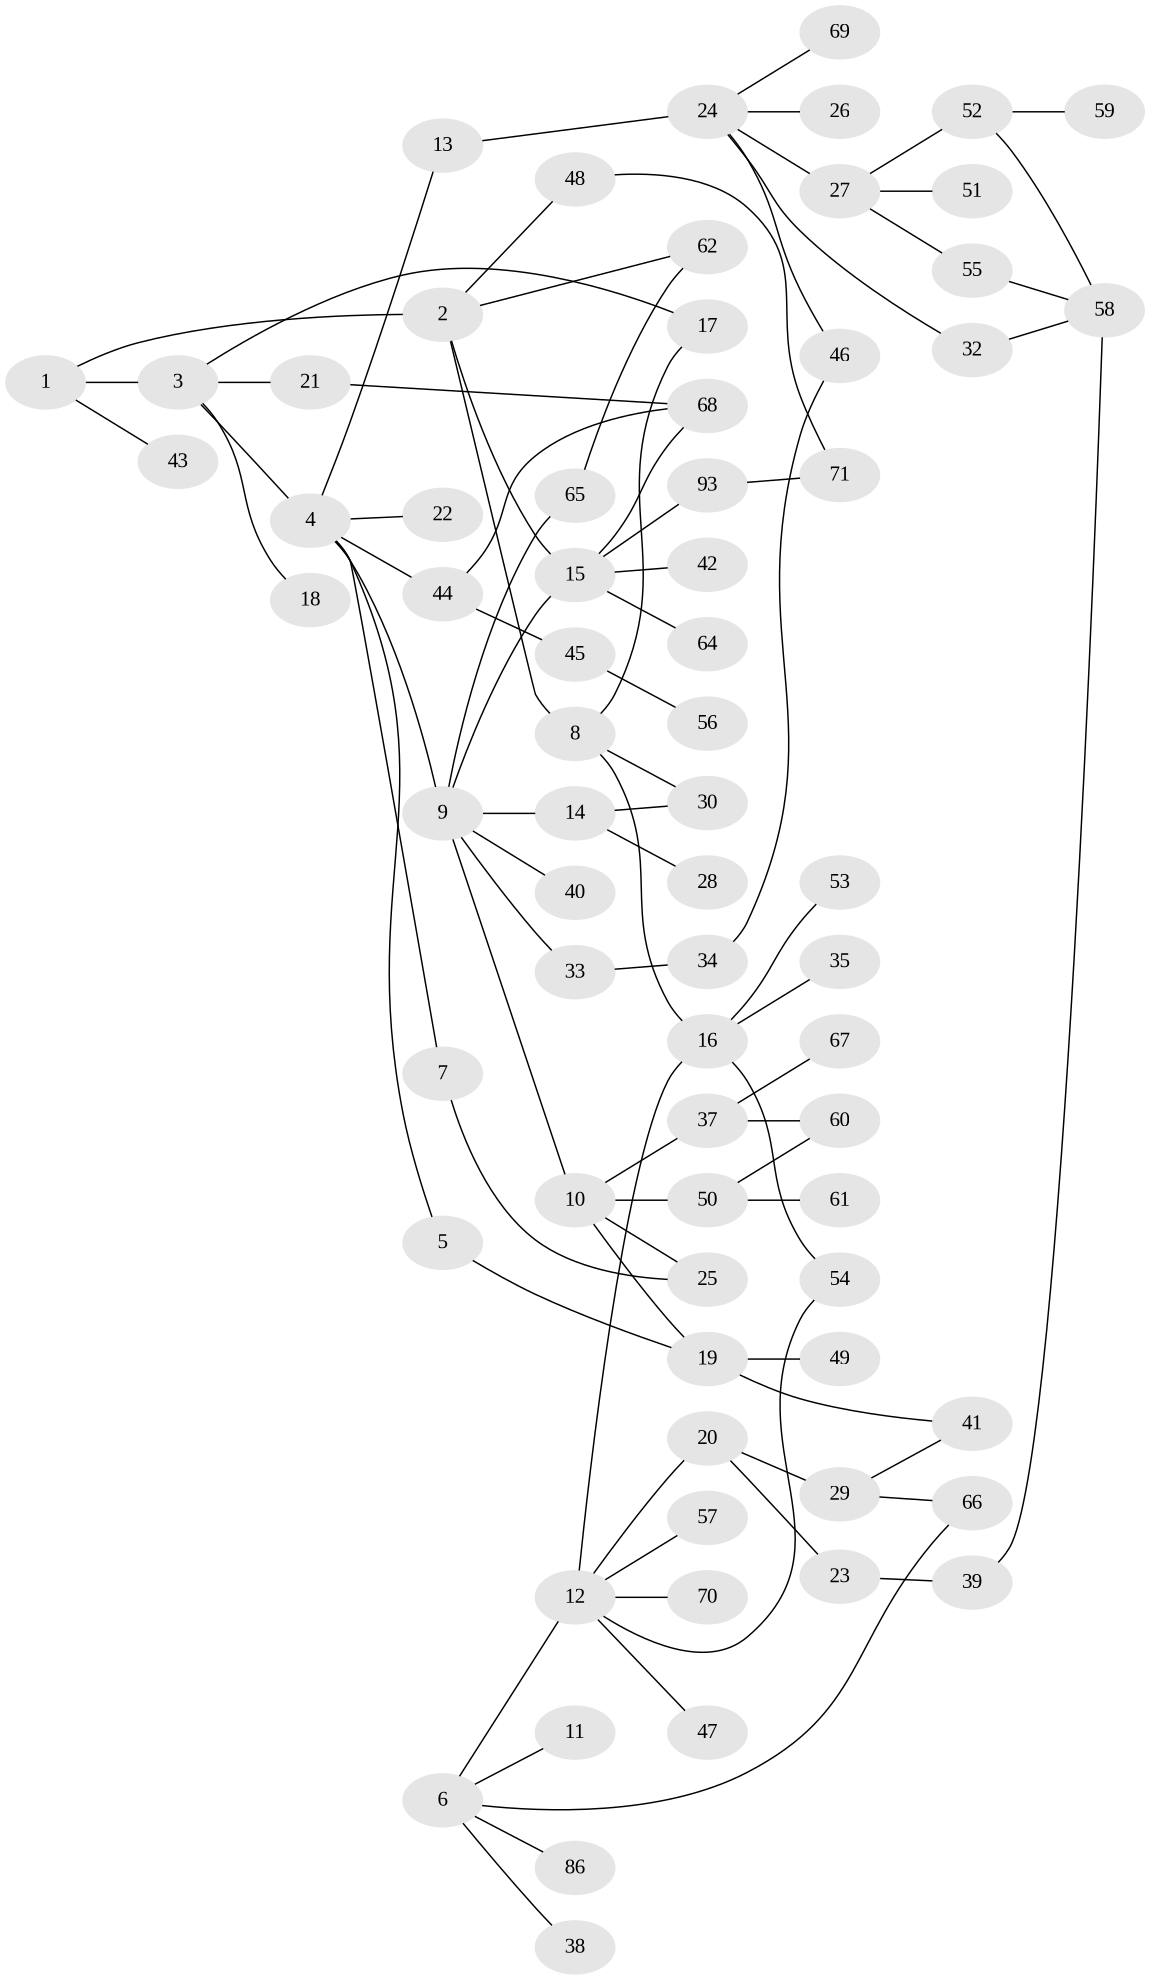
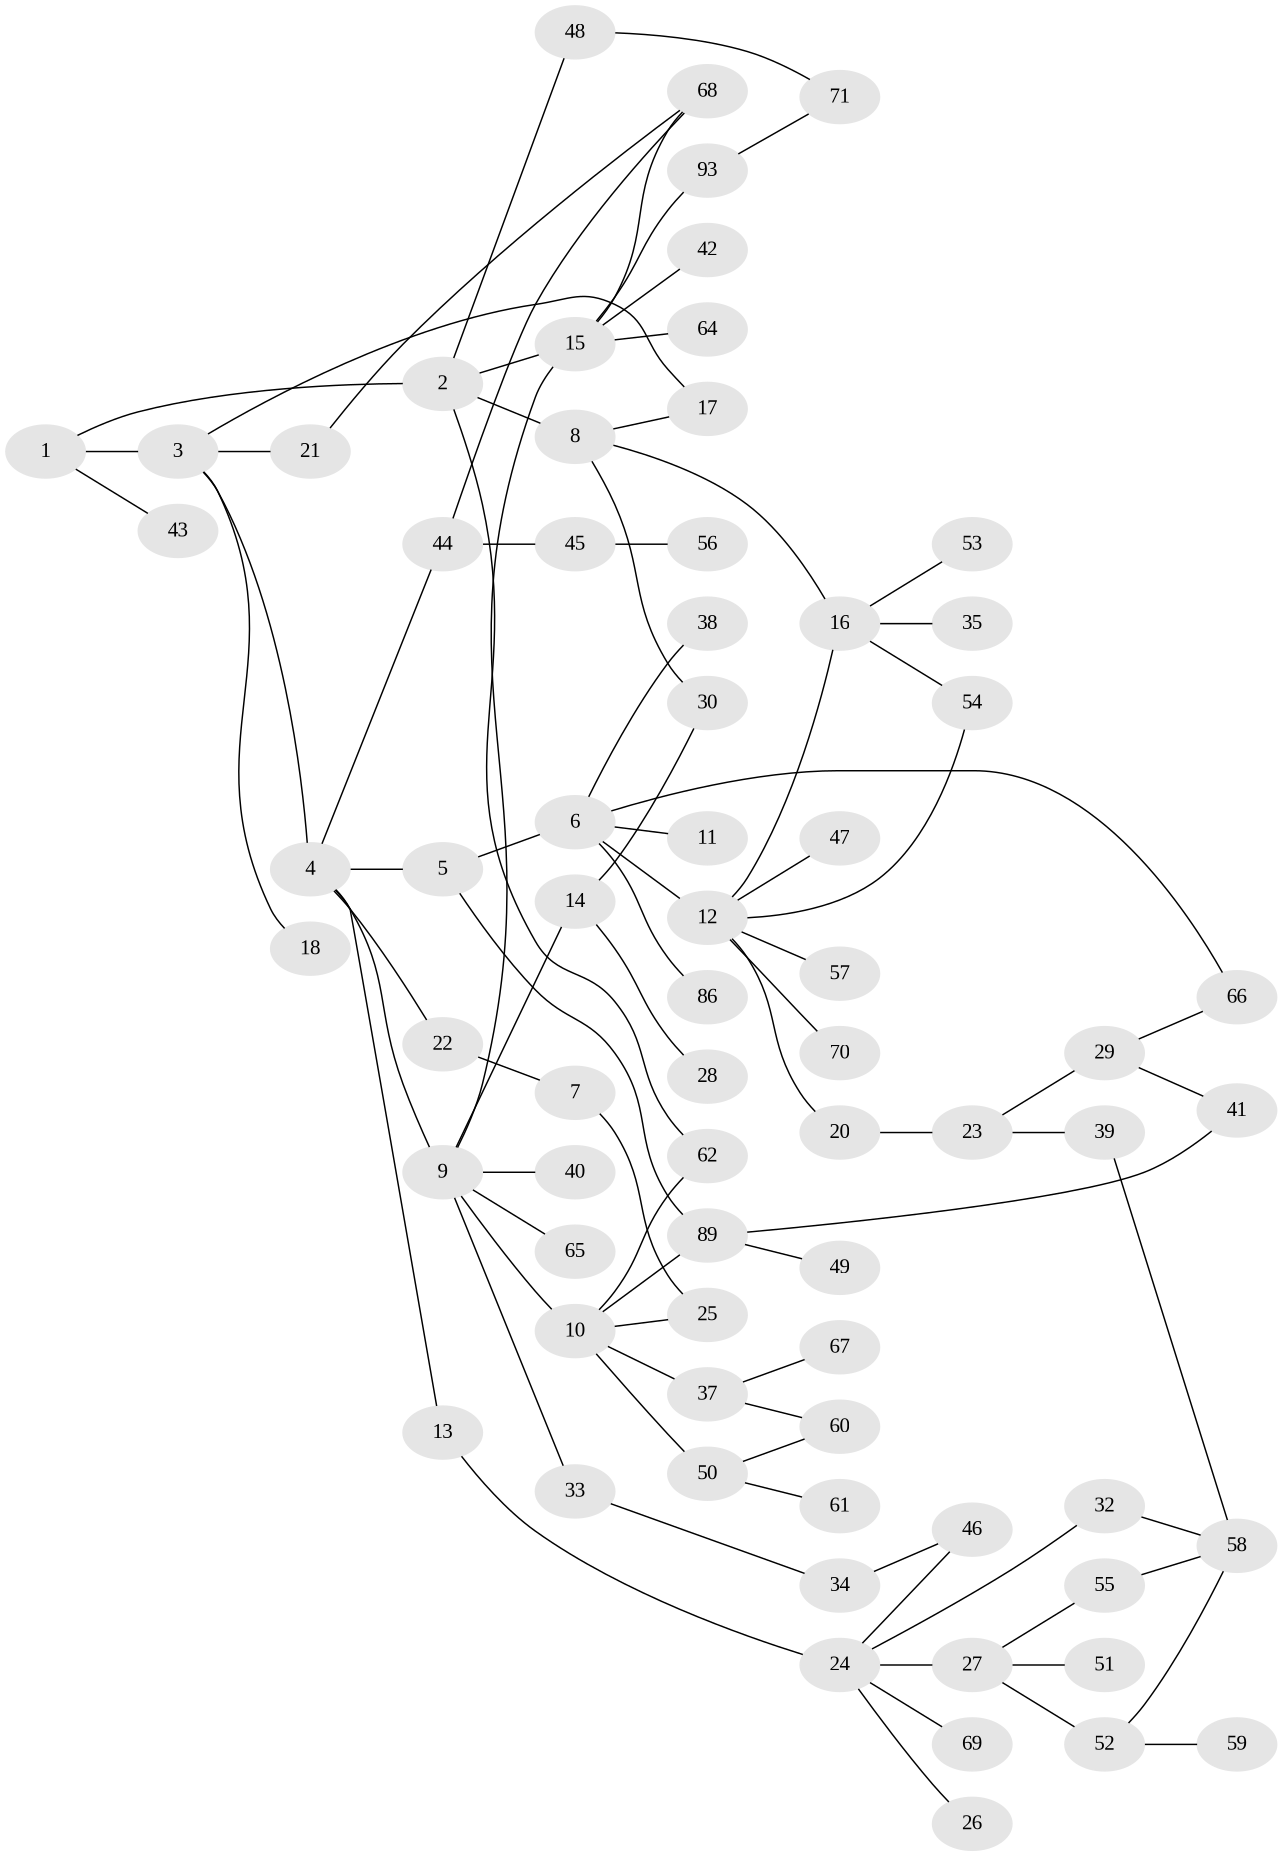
(625, 365) -> (641, 1244)
(390, 779) -> (509, 1069)
none -> (515, 843)
(707, 1359) -> (707, 1236)
(774, 1466) -> (1038, 1093)
